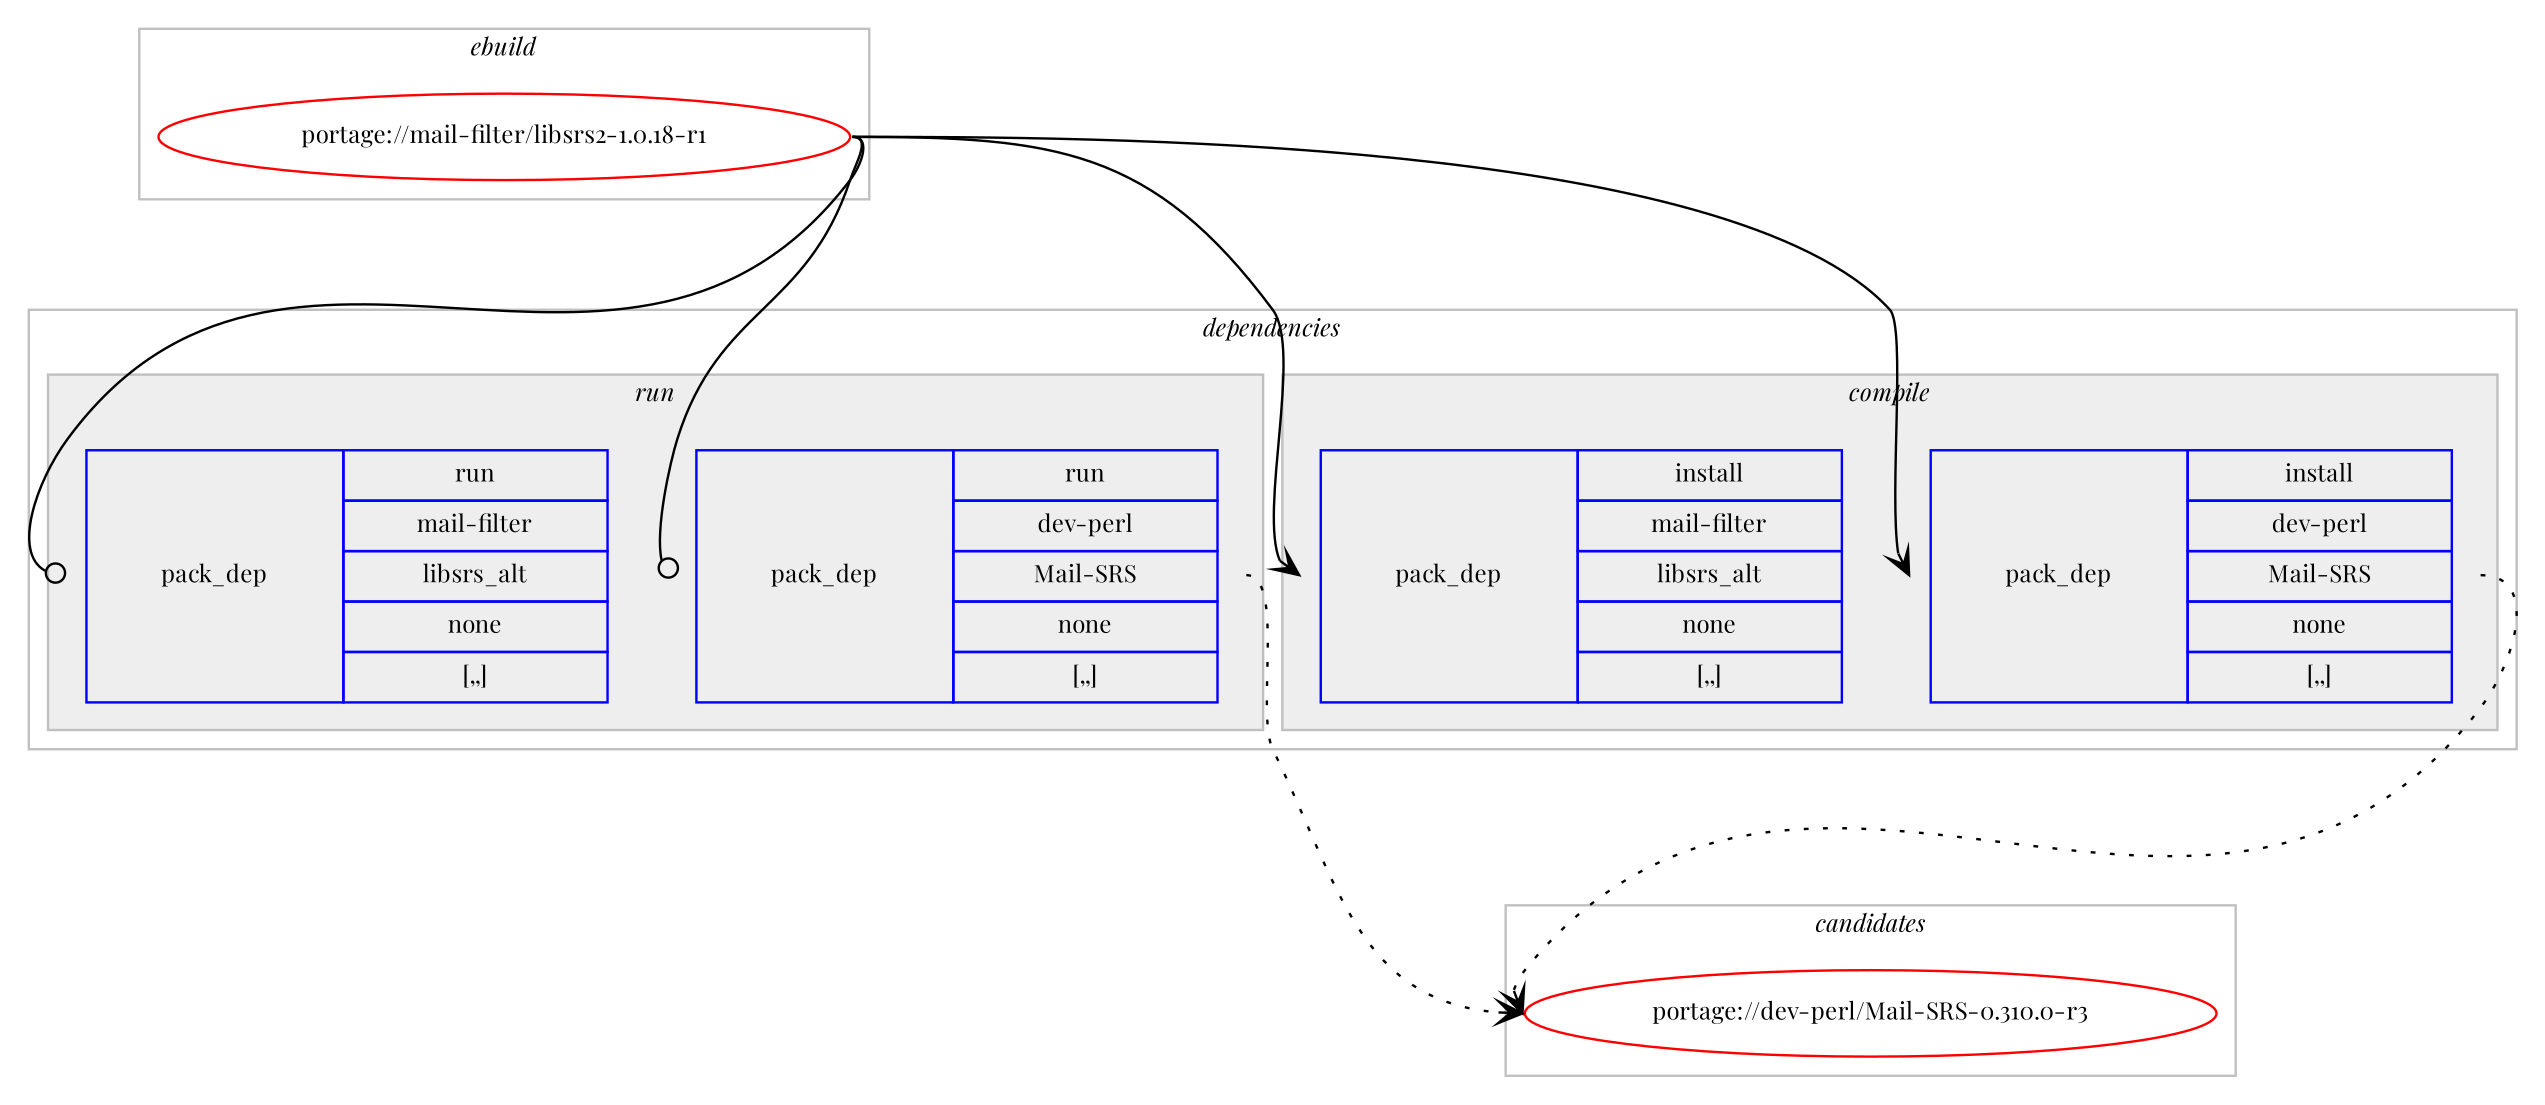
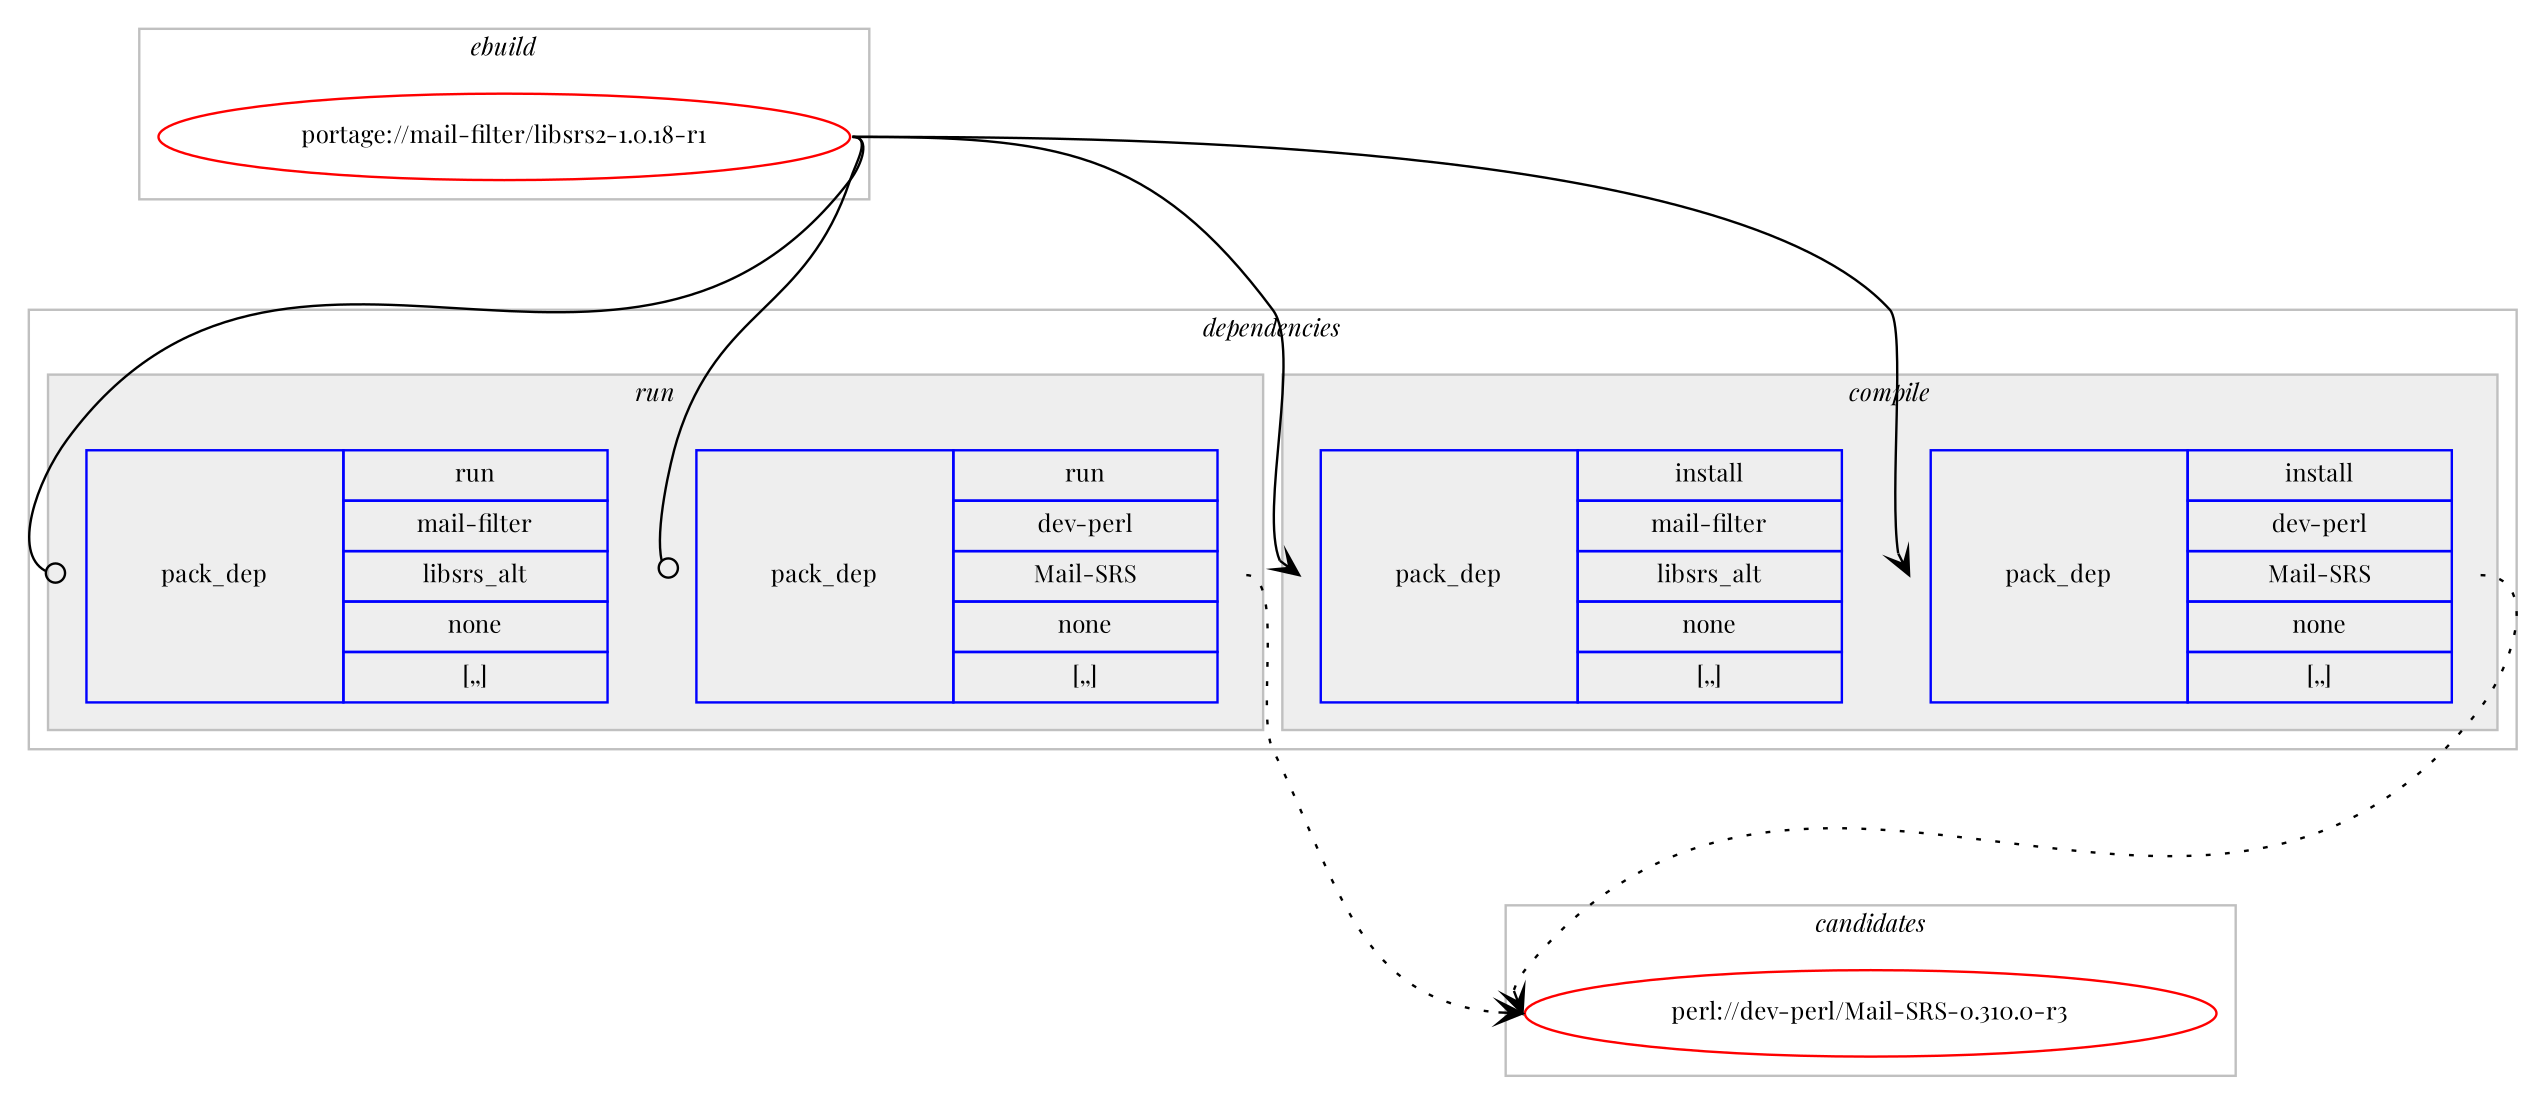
(1871, 1013) -> (1871, 1013)
